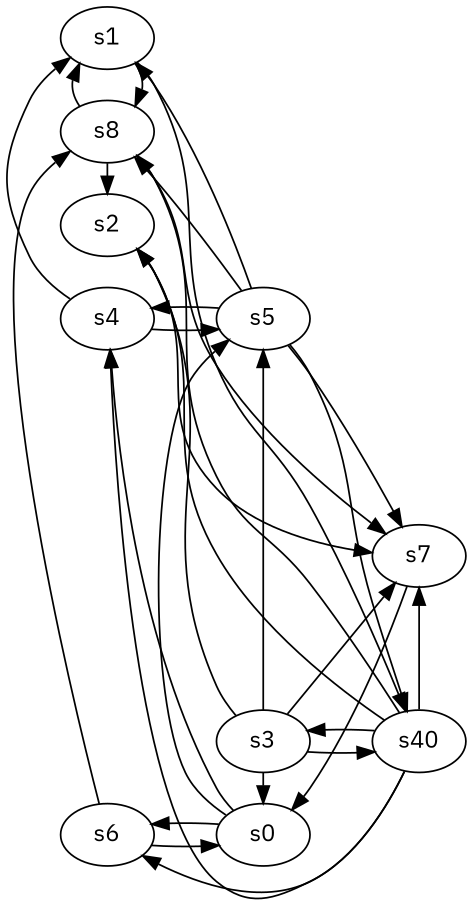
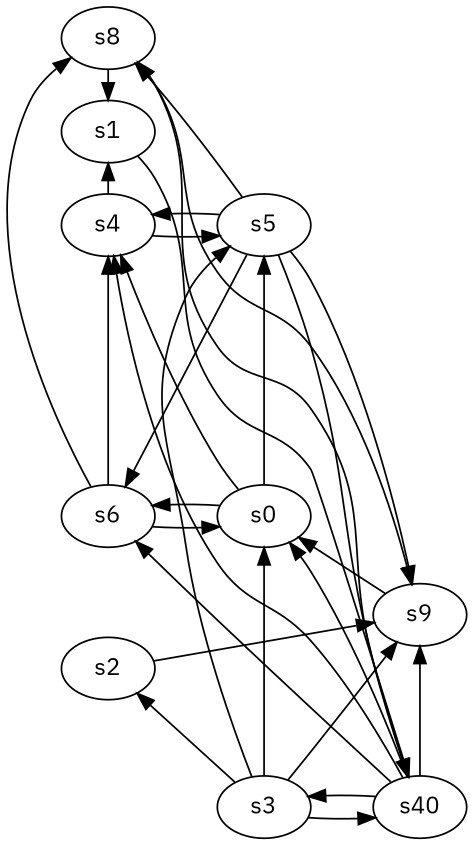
(141, 76) -> none
(107, 170) -> none
(206, 179) -> (187, 368)
none -> (108, 379)
(203, 525) -> (360, 664)
(419, 556) -> (420, 615)
